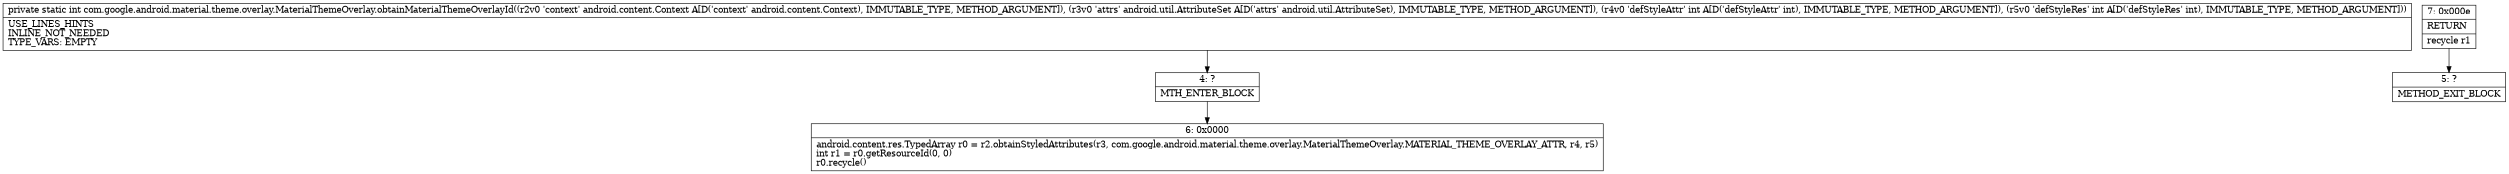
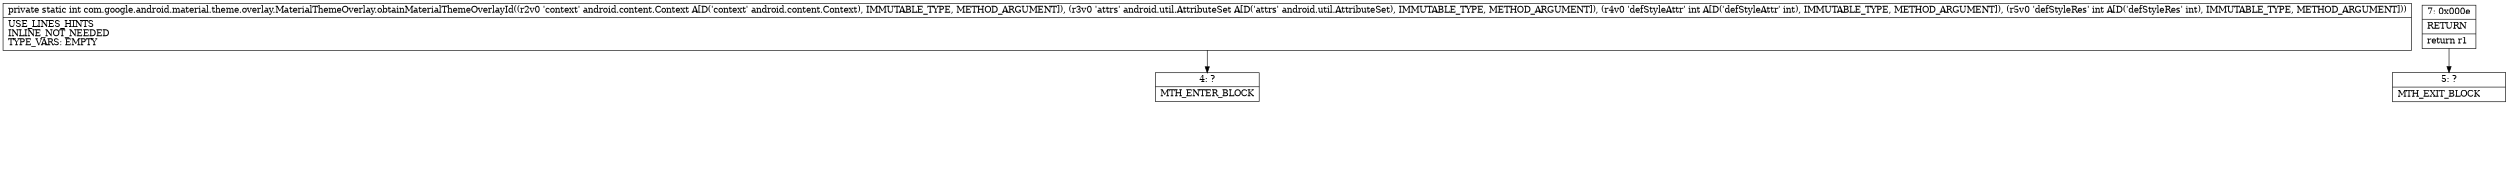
(2449, 41) -> (2448, 41)
(2449, 94) -> (2439, 94)
(1207, 147) -> none
